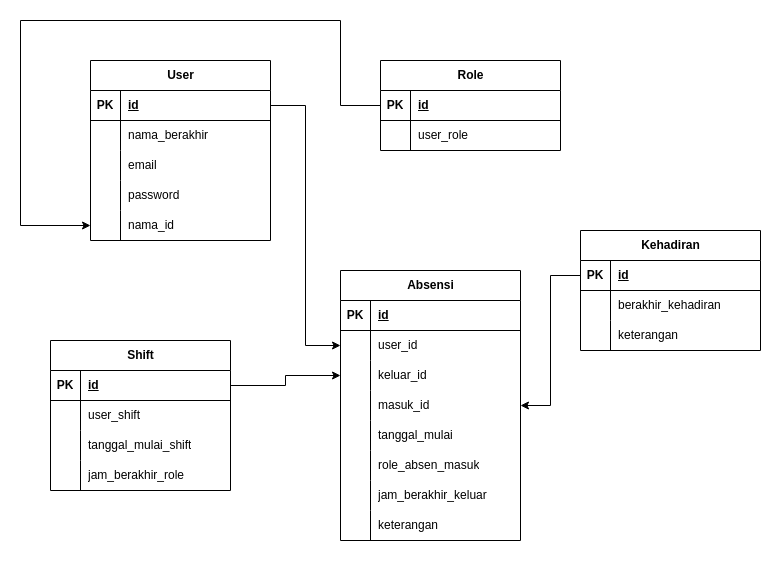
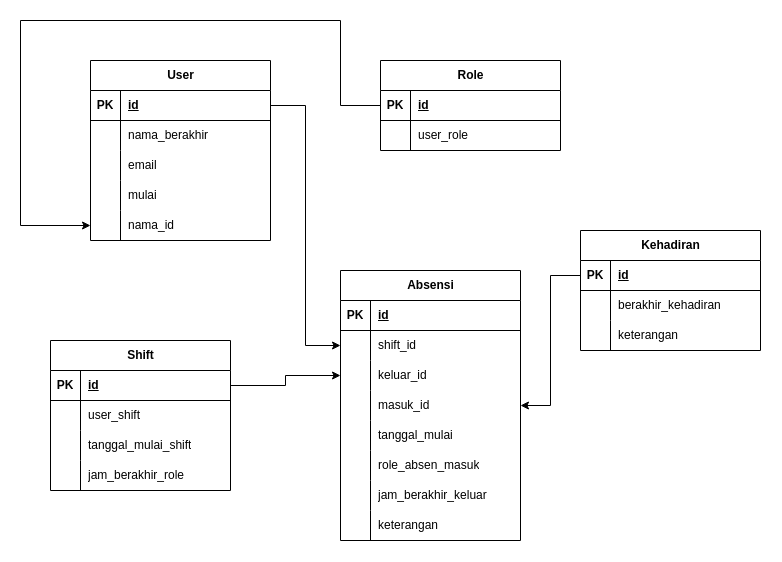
(155, 196) -> (142, 196)
(400, 346) -> (402, 346)
